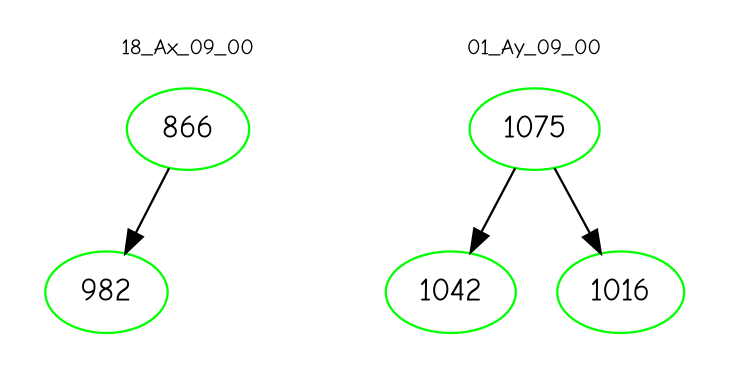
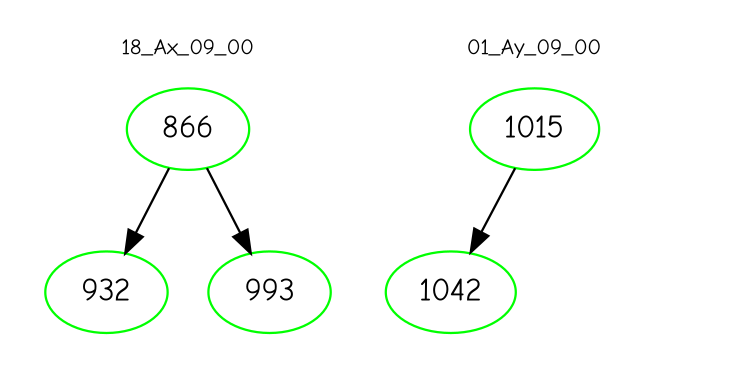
(535, 129) -> (535, 129)
(106, 292) -> (106, 292)
none -> (270, 292)
(621, 292) -> none
